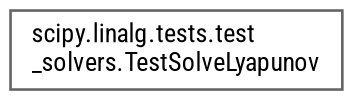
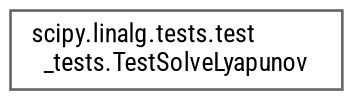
(176, 50) -> (176, 50)
